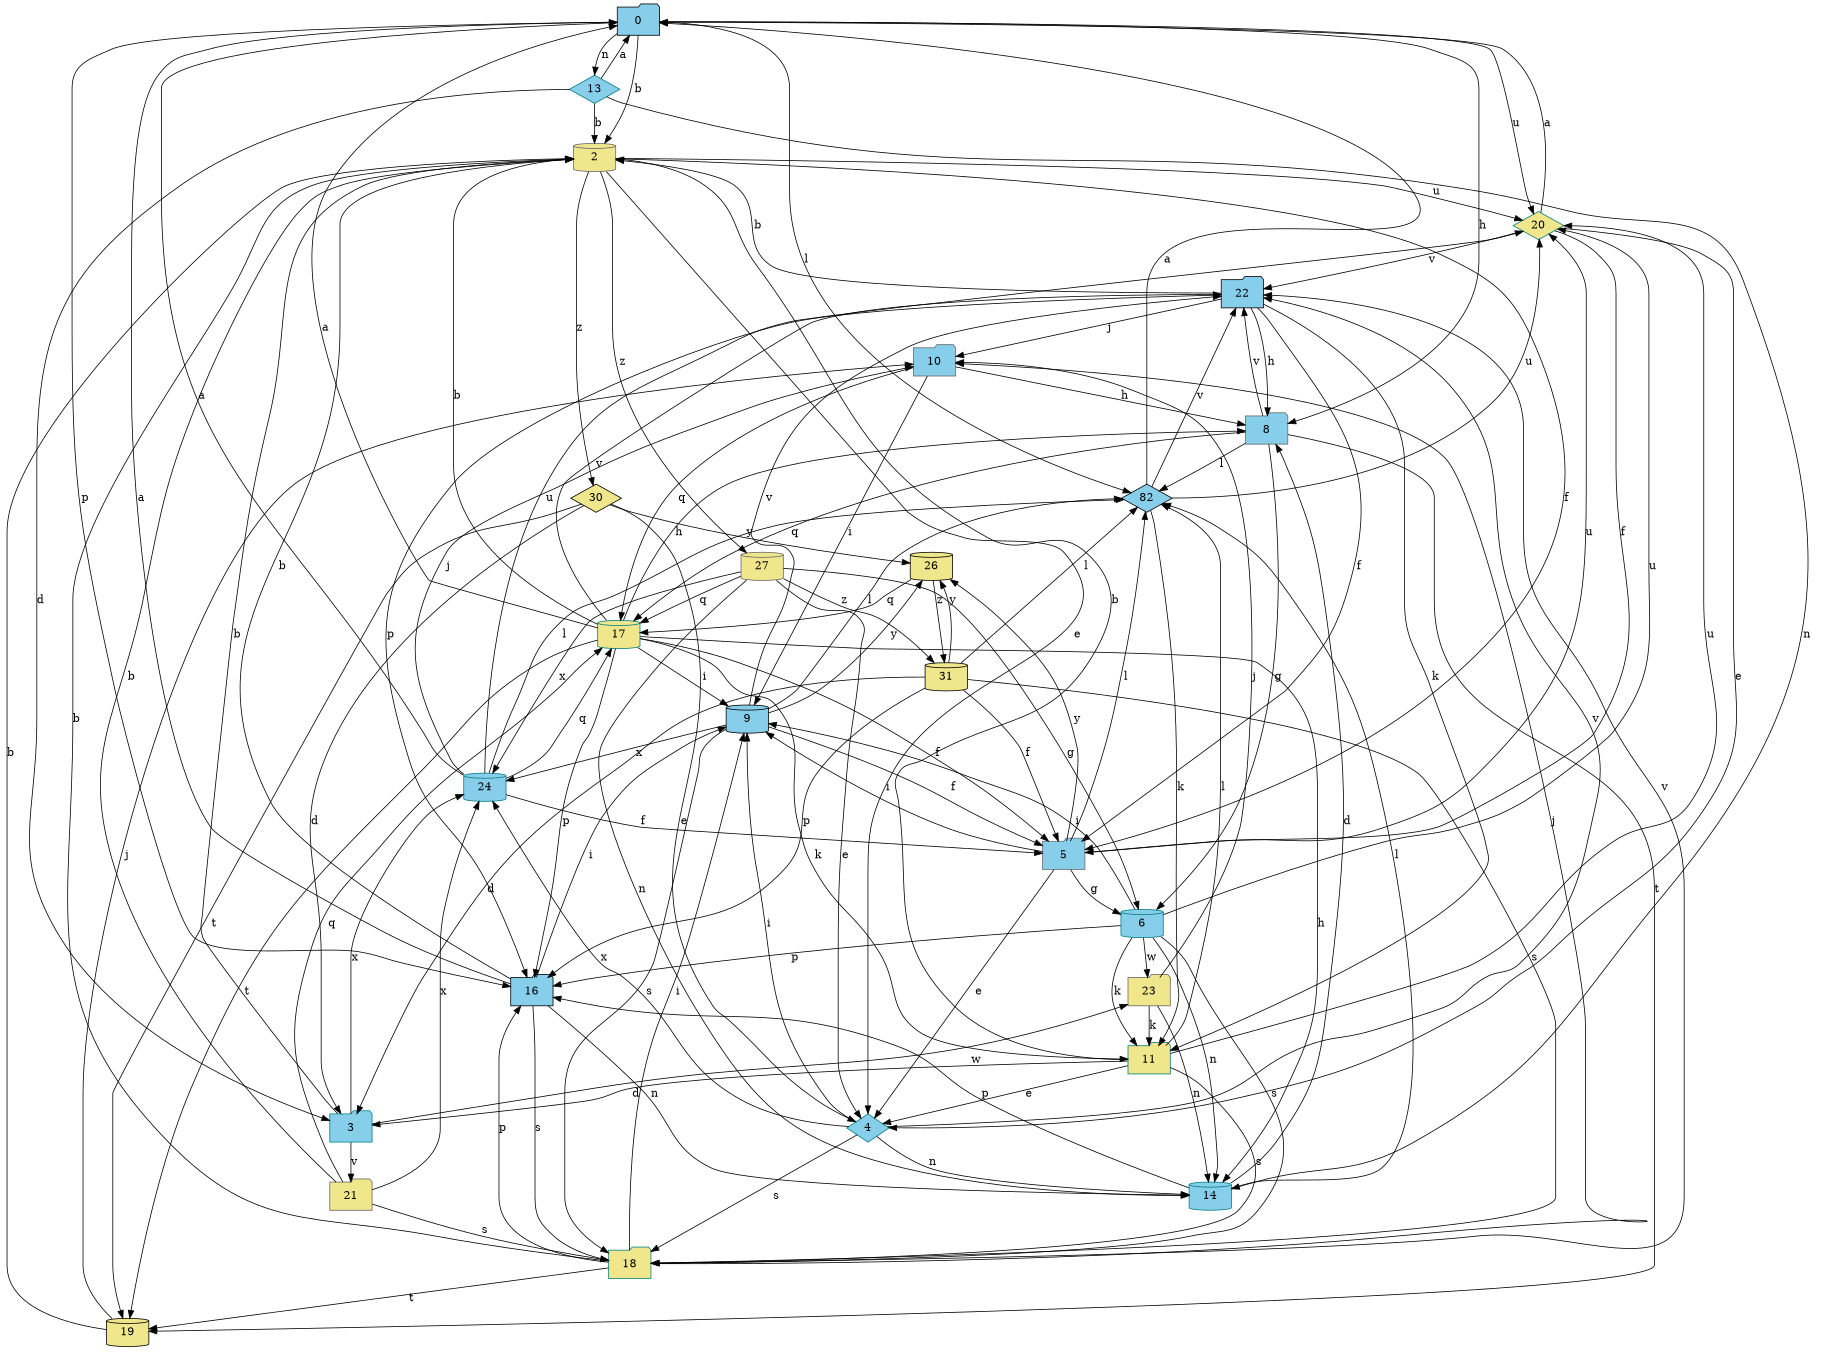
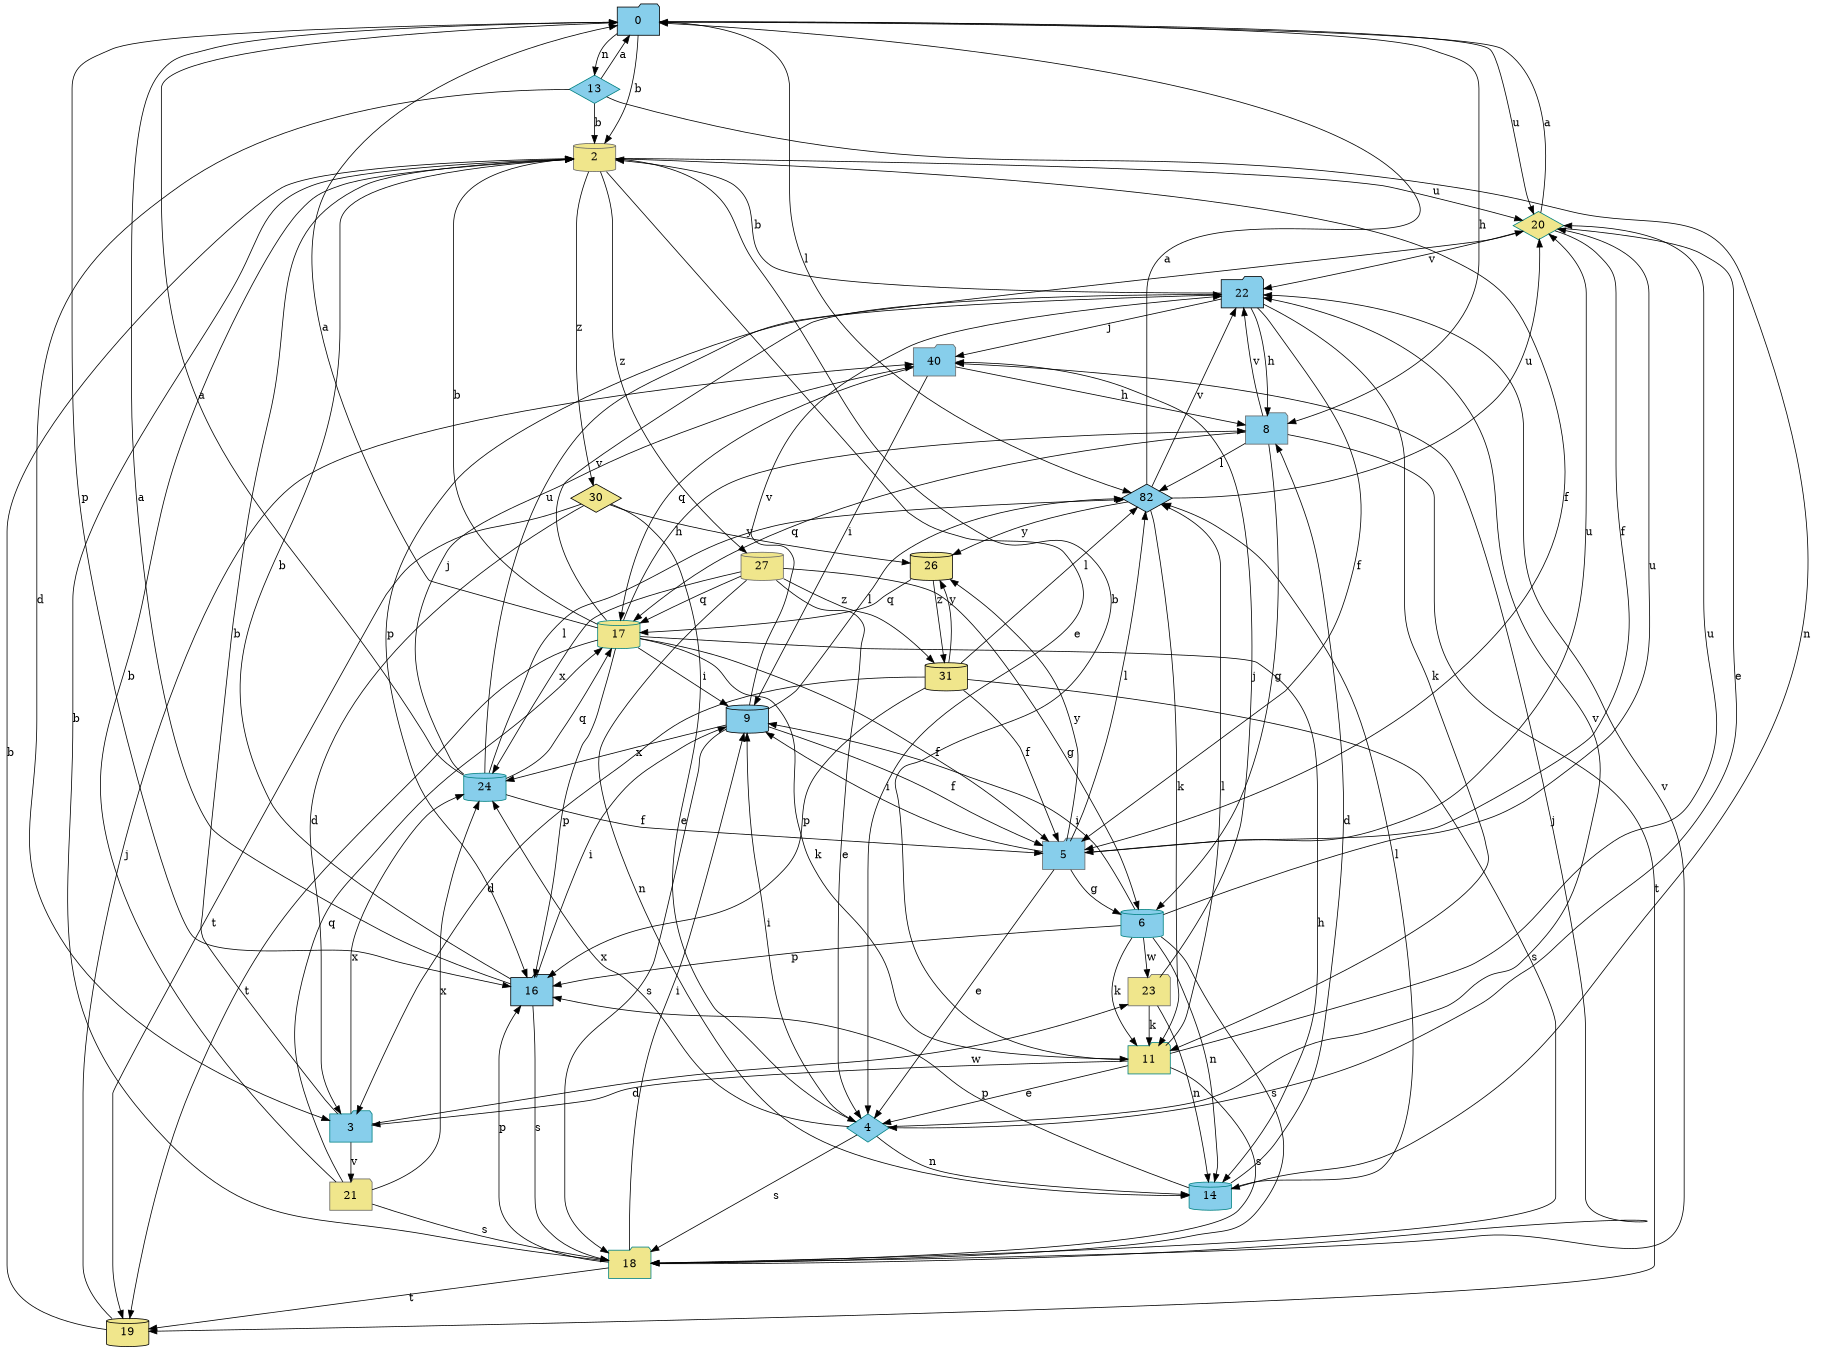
(935, 362) -> (935, 362)
(853, 662) -> (1042, 520)
(830, 1184) -> none
